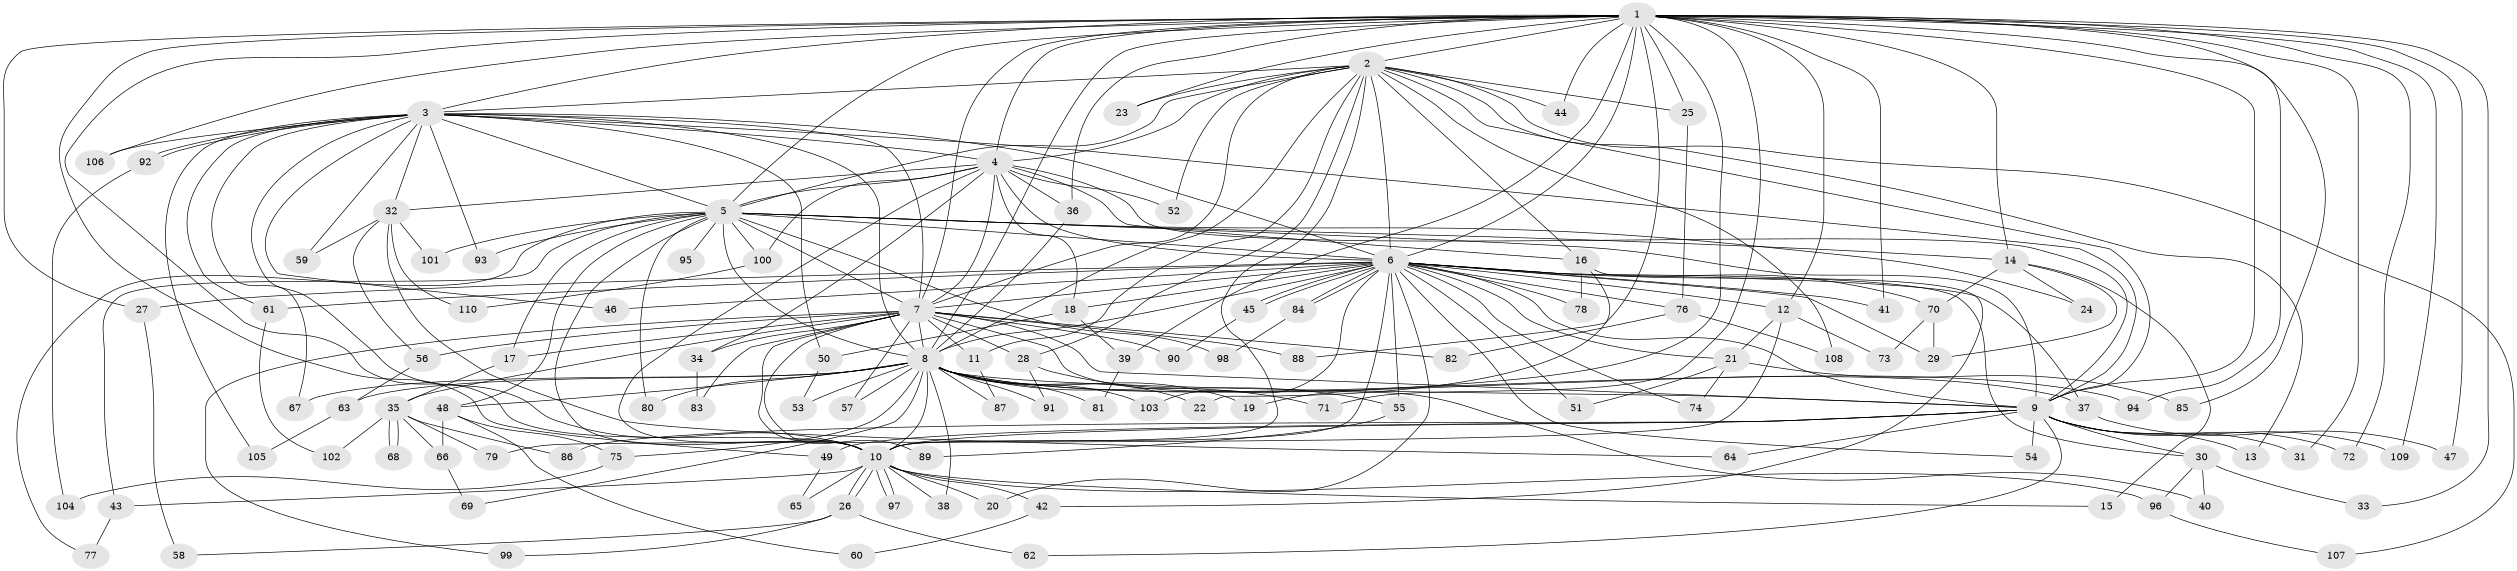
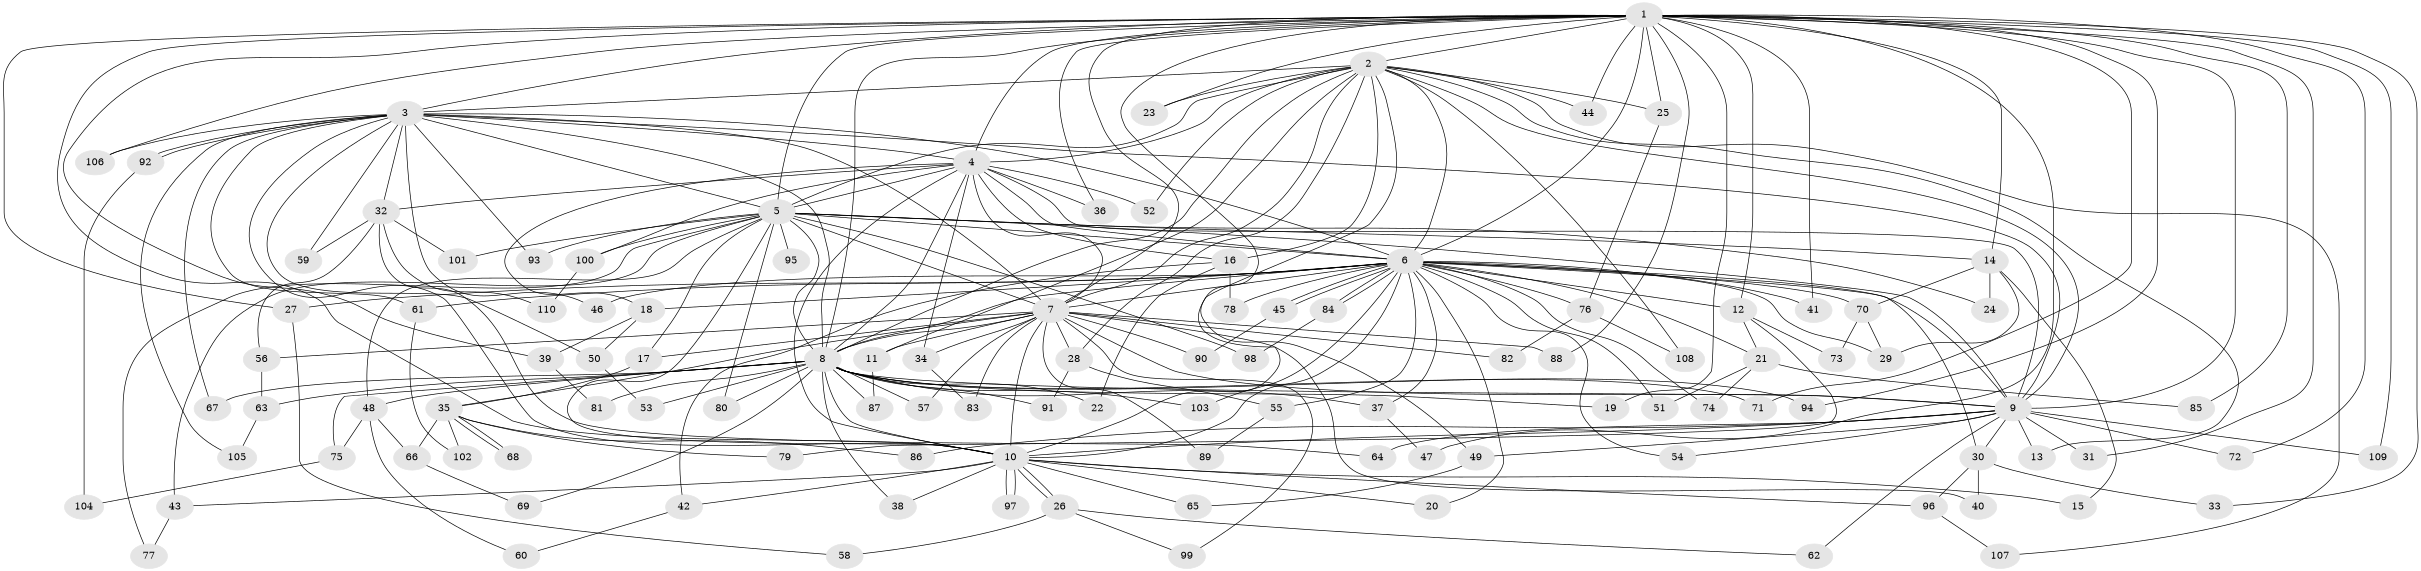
(1000, 292) -> (919, 269)
